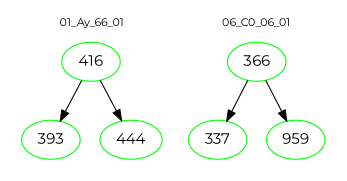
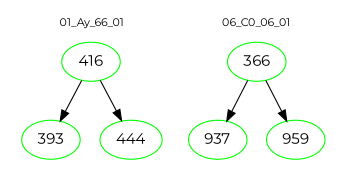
(218, 140) -> (218, 140)
